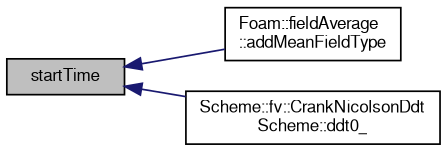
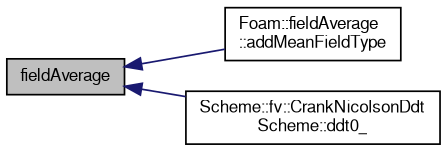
(66, 77) -> (66, 77)
